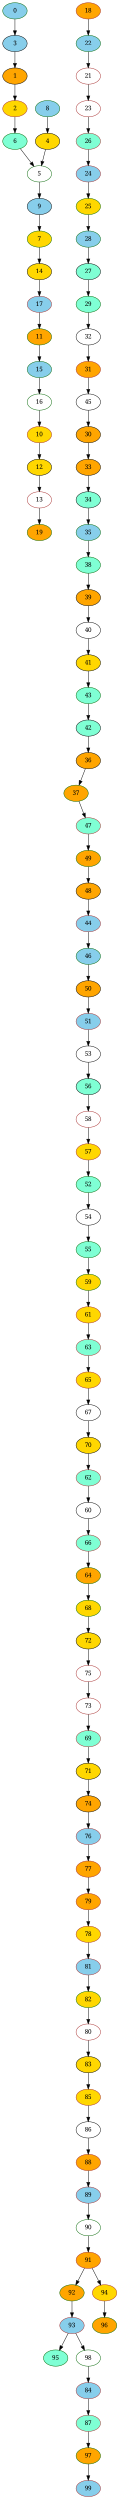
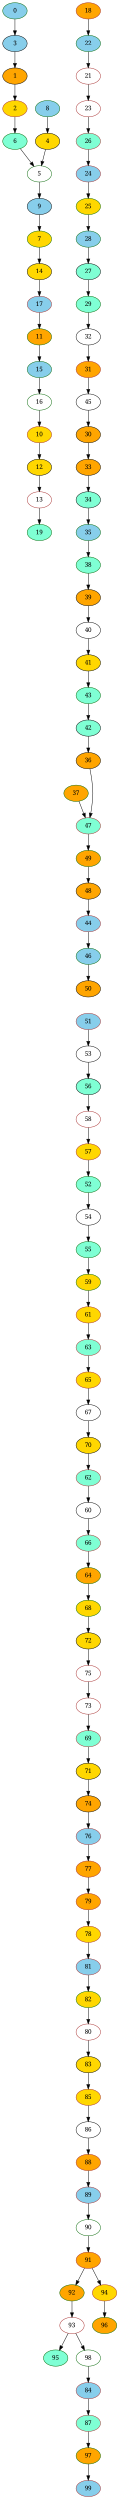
(39, 532) -> (39, 532)
(83, 775) -> (93, 791)
(88, 1003) -> none
(72, 2325) -> (72, 2325)
